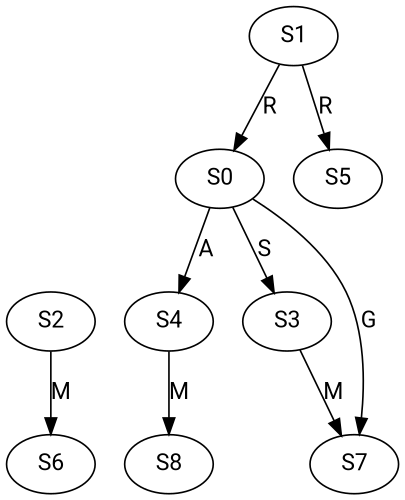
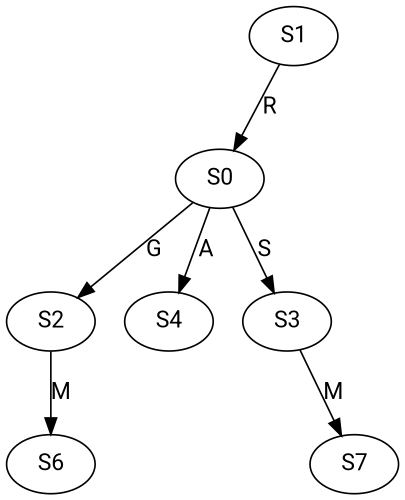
(338, 179) -> none
(345, 290) -> (142, 245)
(169, 464) -> none
